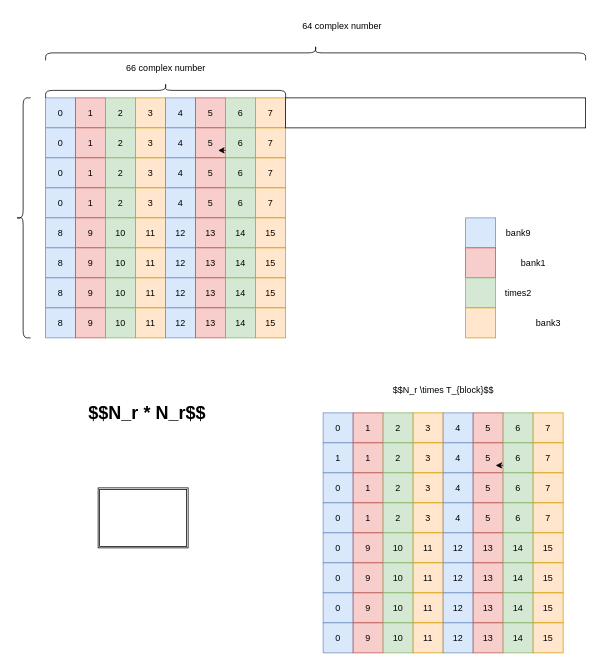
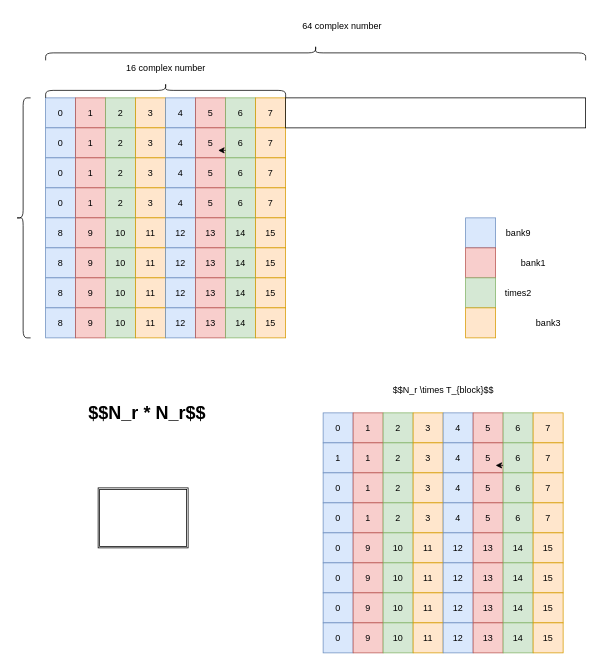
(166, 68) -> (166, 68)
